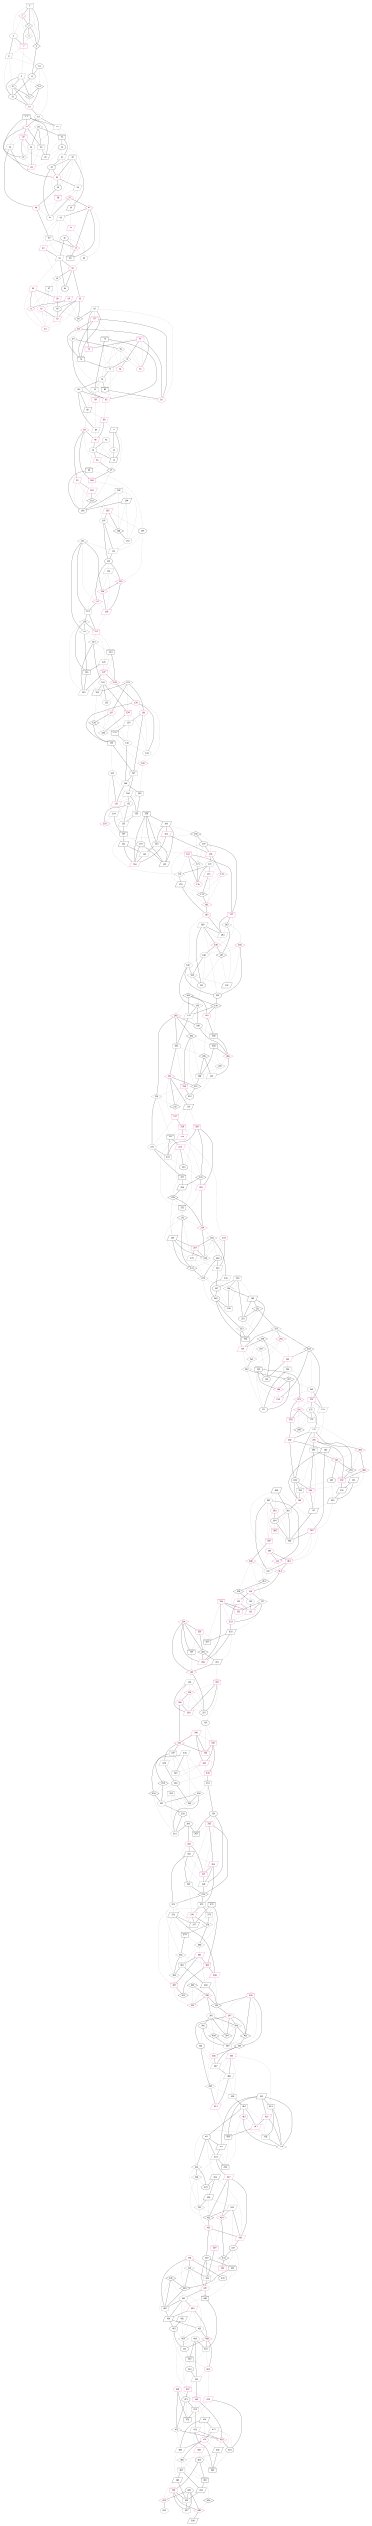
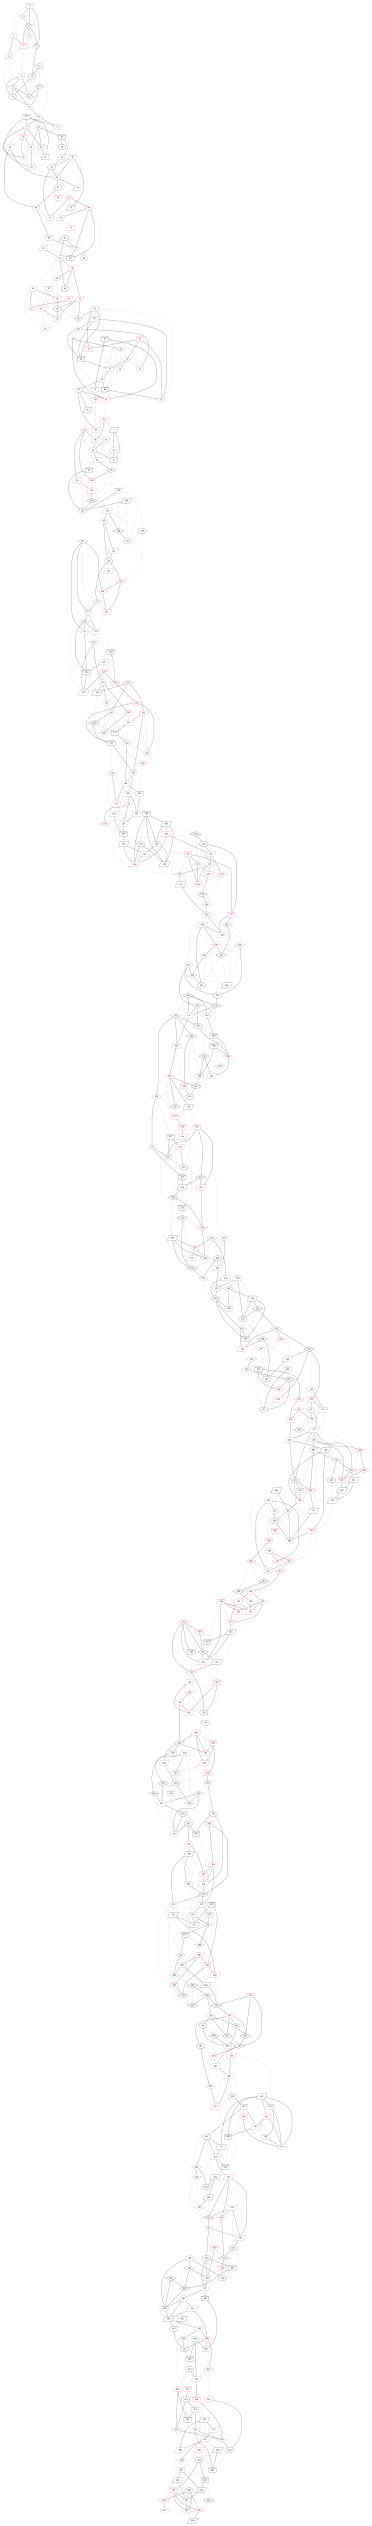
(192, 2006) -> (192, 2006)
